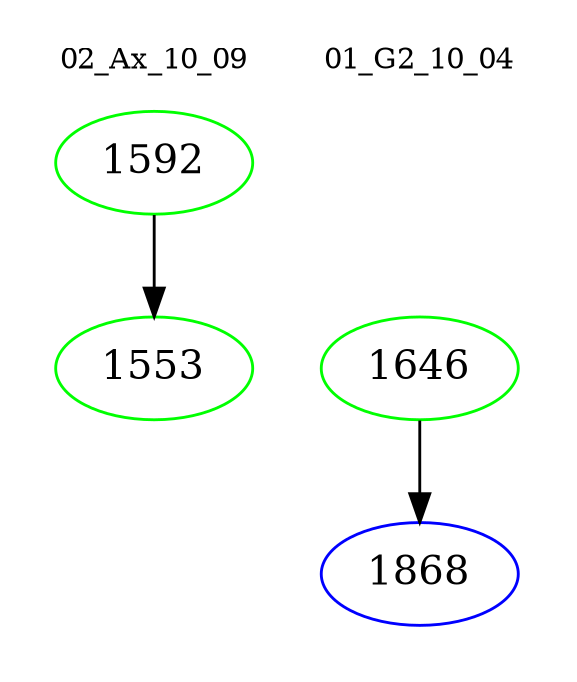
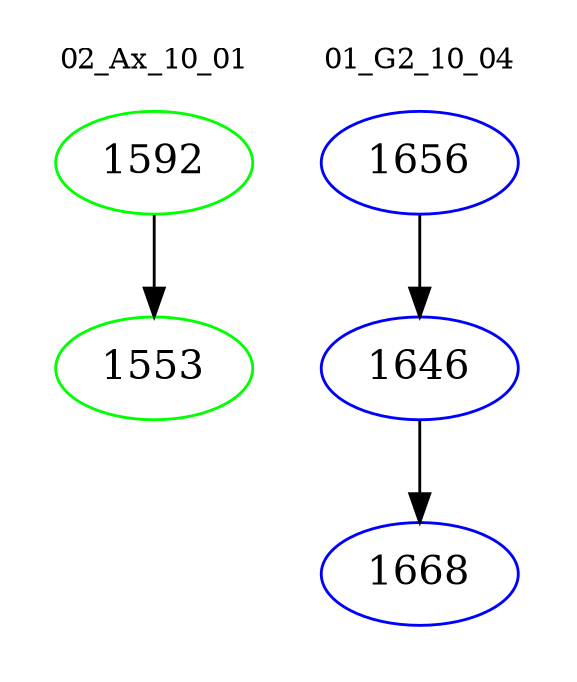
(154, 61) -> (154, 61)
none -> (420, 163)
(420, 368) -> (420, 368)
(420, 574) -> (420, 574)
